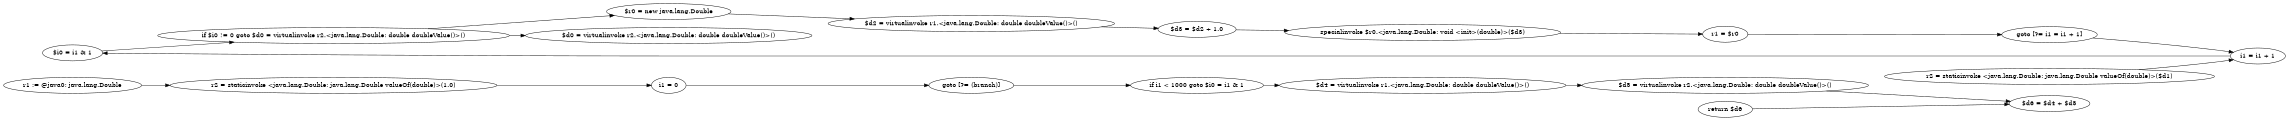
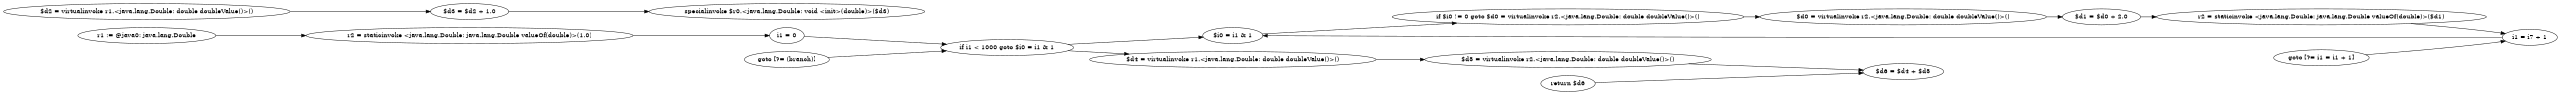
(669, 12) -> none
none -> (2102, 17)
(1725, 34) -> none
none -> (1133, 41)
(2258, 56) -> (2530, 37)
(805, 85) -> (873, 40)
